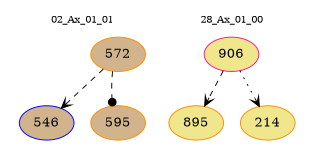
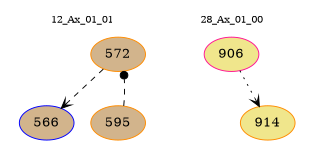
(82, 20) -> (82, 20)
(112, 85) -> (125, 93)
(47, 123) -> (47, 123)
(196, 123) -> none
(268, 123) -> (268, 123)
